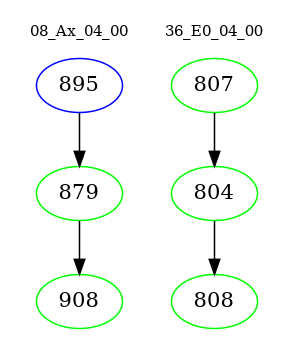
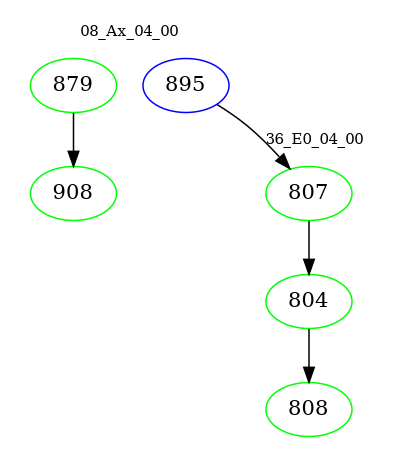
(80, 132) -> (264, 141)
